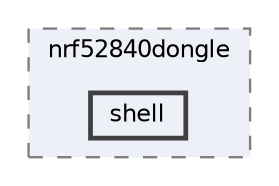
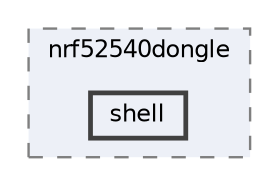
(139, 51) -> (139, 51)
